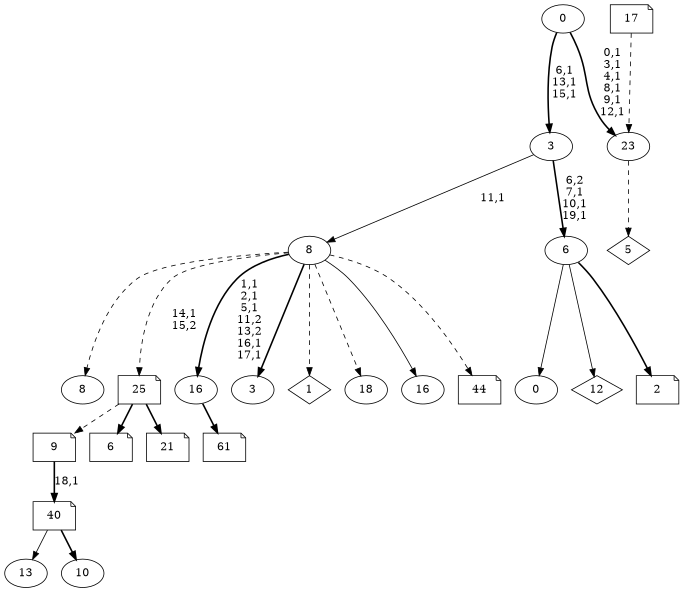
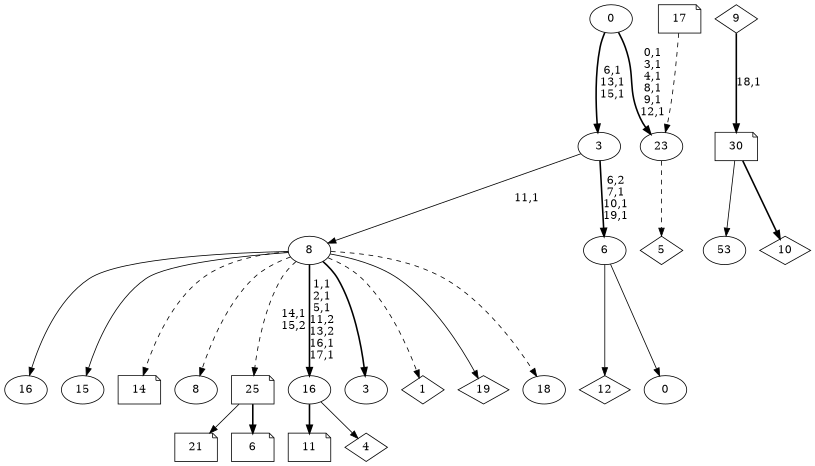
none -> (83, 390)
(480, 390) -> (139, 390)
none -> (484, 390)
(658, 390) -> none
(152, 415) -> (227, 416)
(100, 416) -> none
(54, 447) -> (736, 19)
(224, 447) -> (309, 447)
none -> (366, 447)
(54, 516) -> (736, 146)
(26, 573) -> (725, 250)
(83, 573) -> (785, 250)
